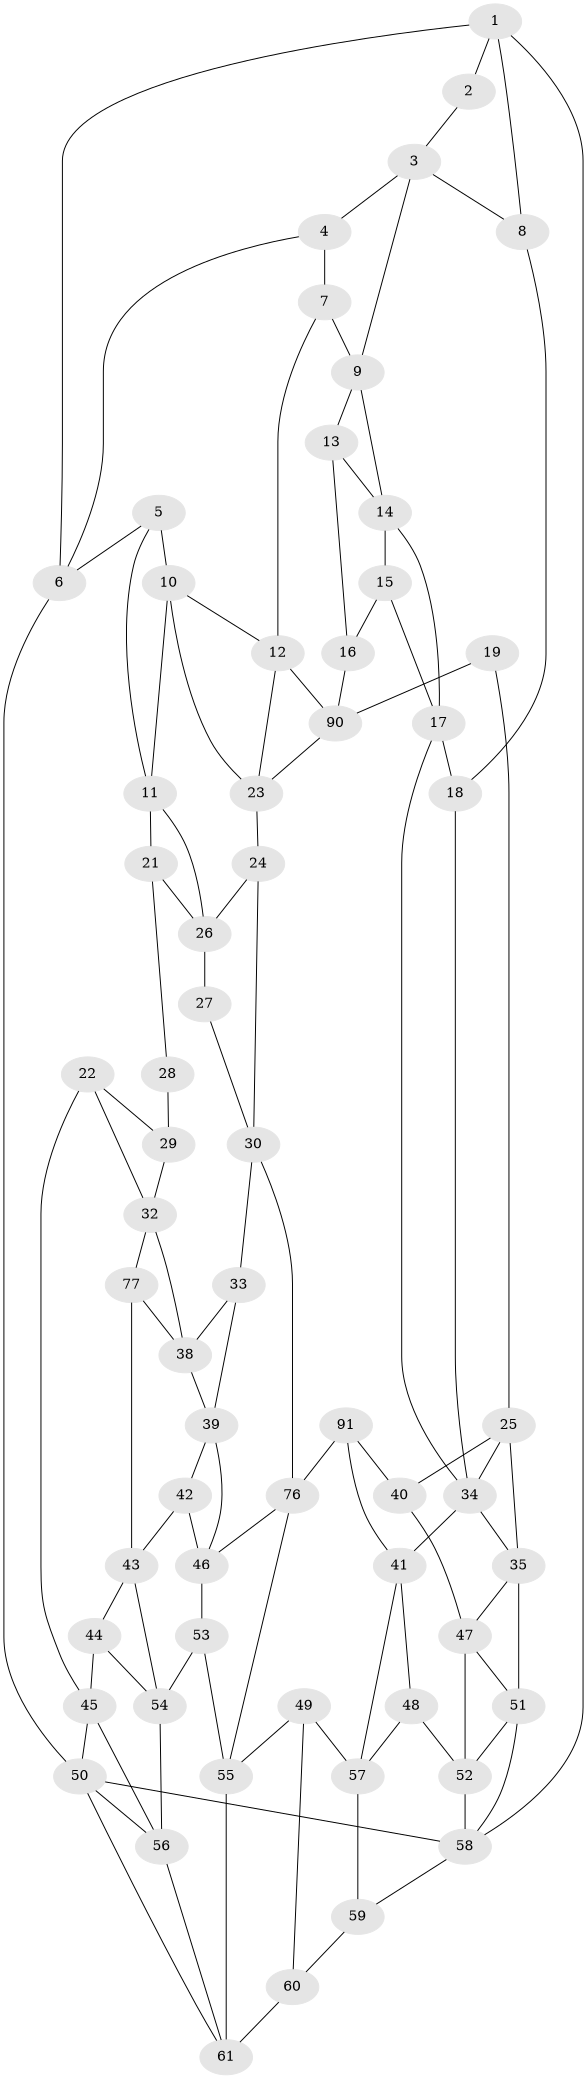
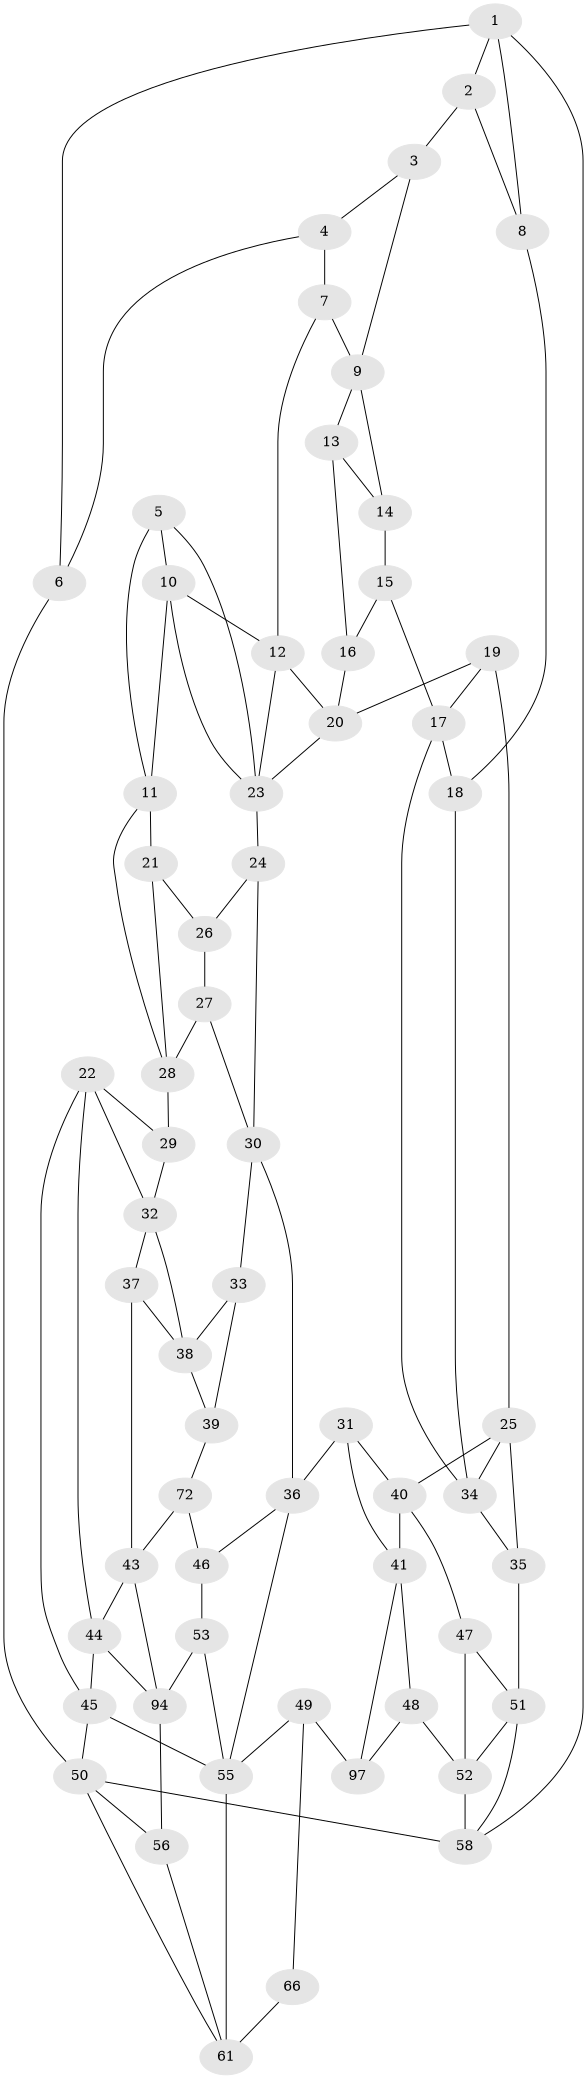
(468, 197) -> (496, 162)
(109, 548) -> (233, 645)
(433, 613) -> (466, 688)
(335, 723) -> (335, 723)
(191, 860) -> (125, 932)
none -> (186, 1039)
(132, 1285) -> (132, 1285)
none -> (78, 1356)
(346, 1425) -> (346, 1425)
(185, 1496) -> (185, 1496)
(292, 1496) -> (292, 1496)
(222, 1497) -> none
(435, 1531) -> (400, 1531)
(492, 1601) -> none
(160, 1706) -> (160, 1706)
(126, 1776) -> (153, 1739)
(358, 1776) -> (358, 1776)
(358, 1917) -> none
(292, 1987) -> (292, 1987)
